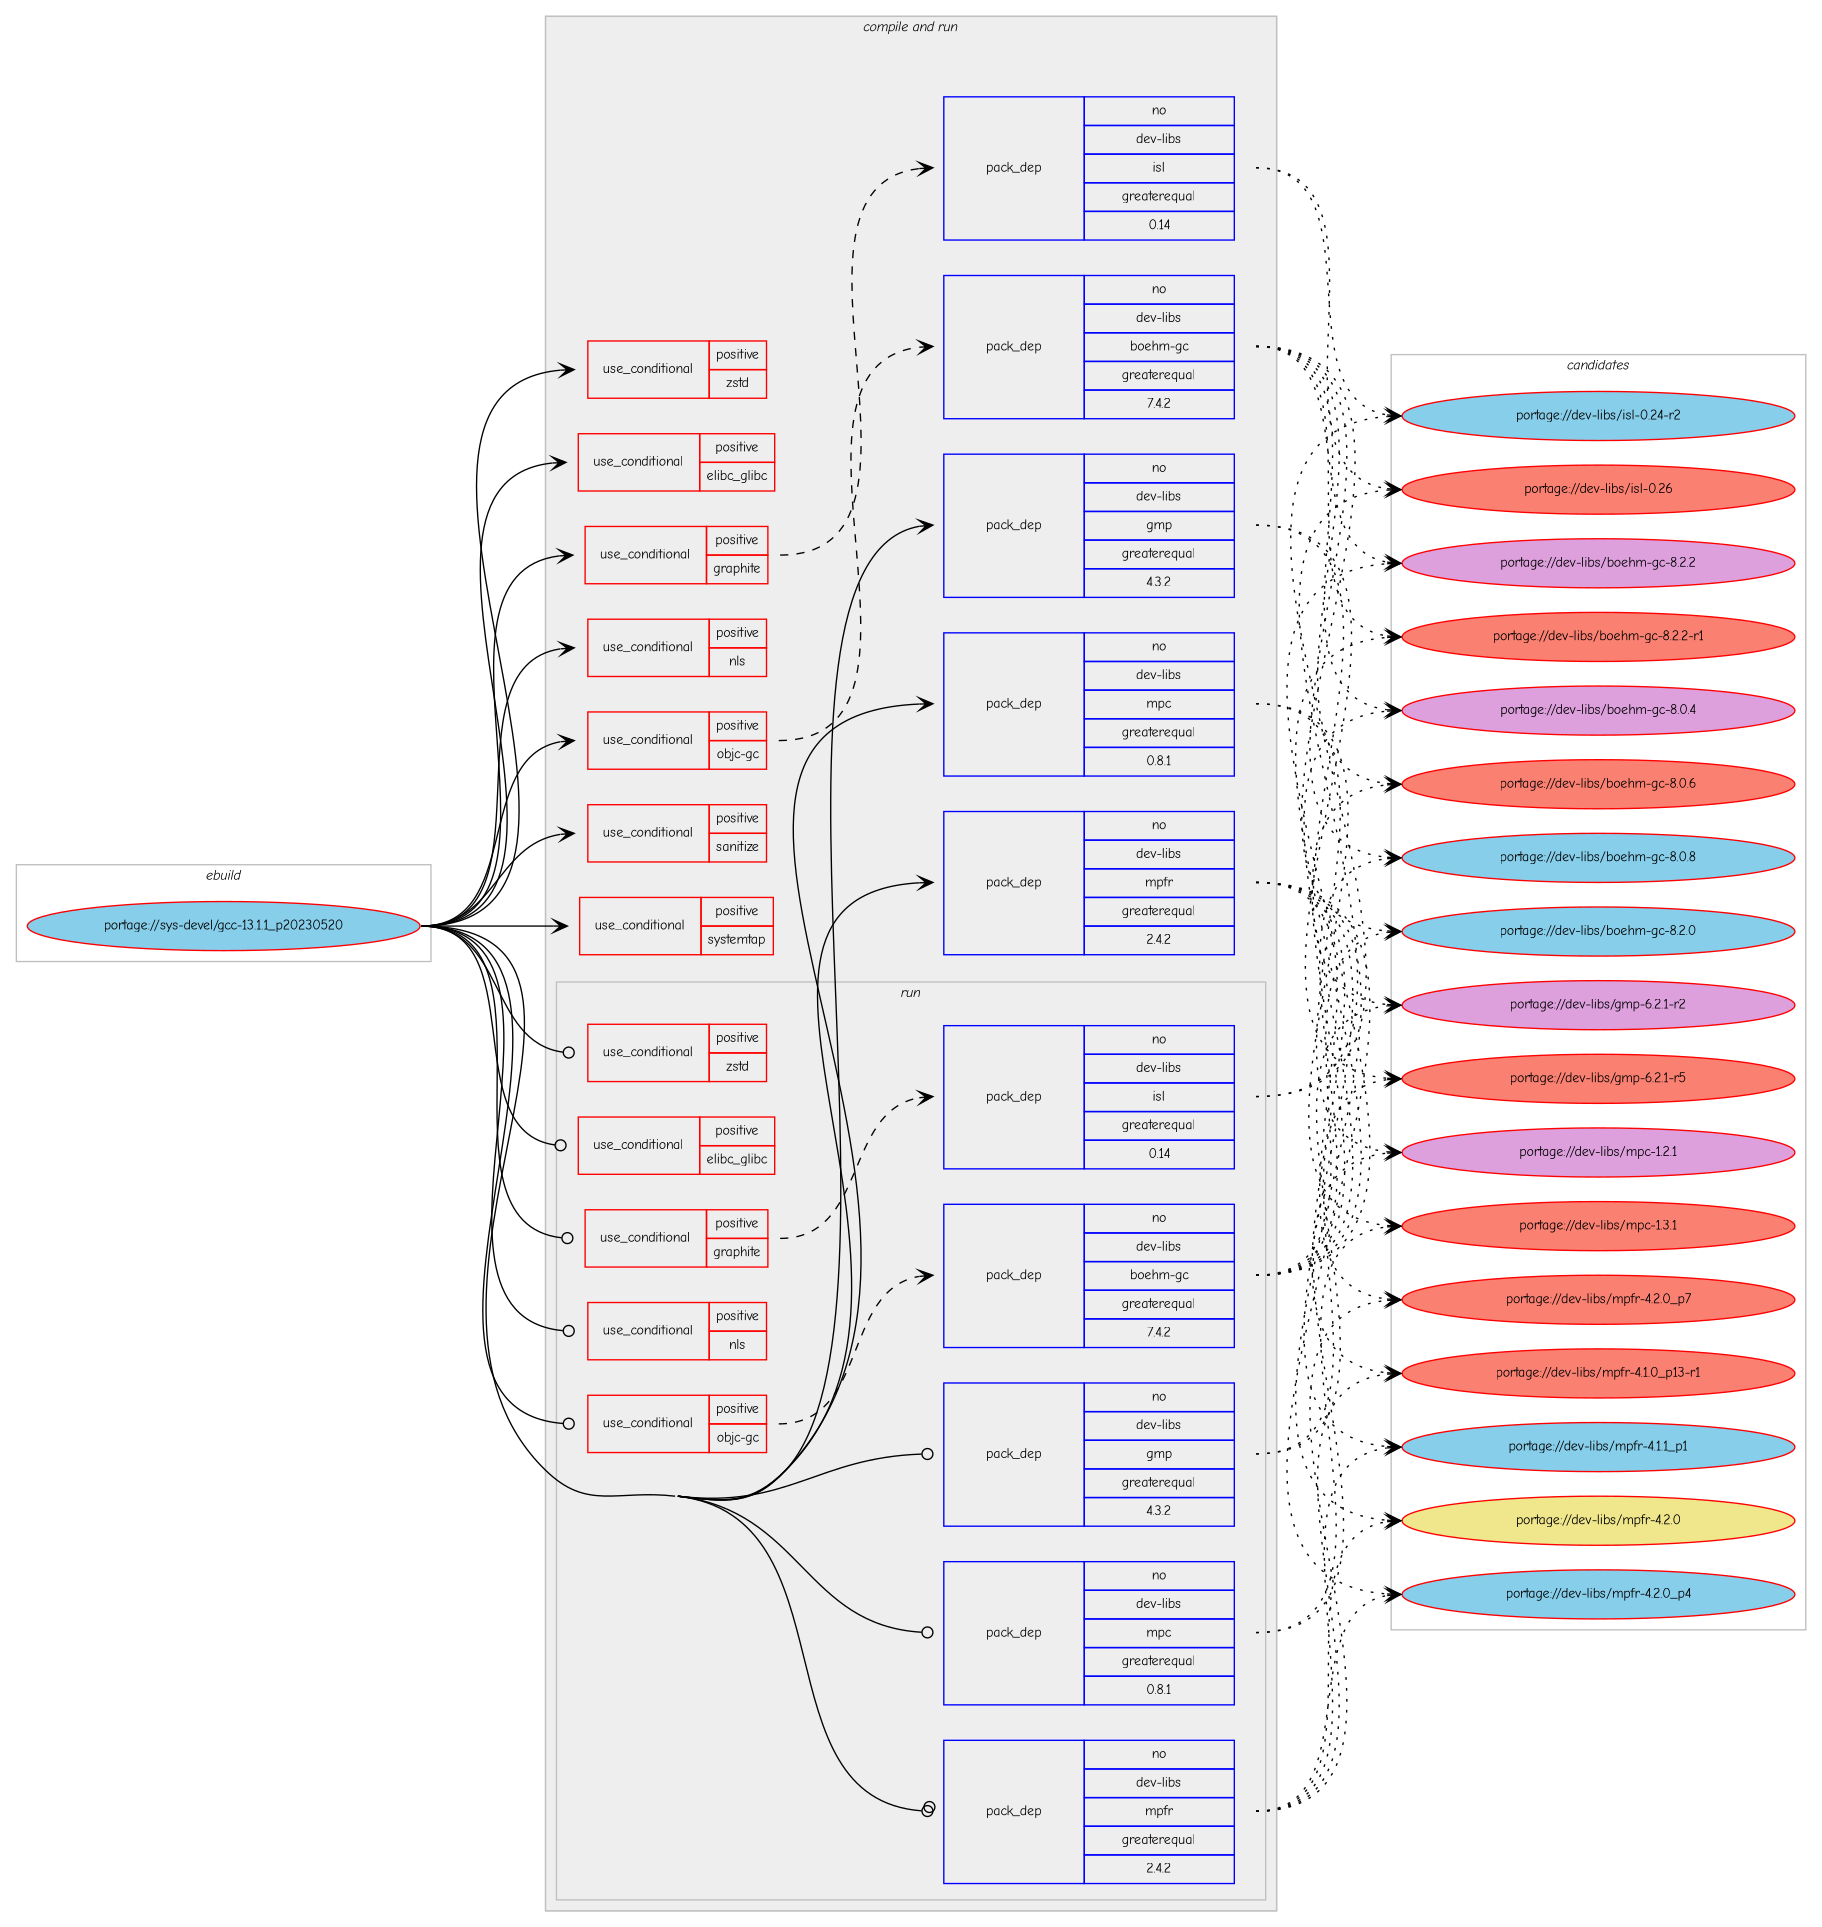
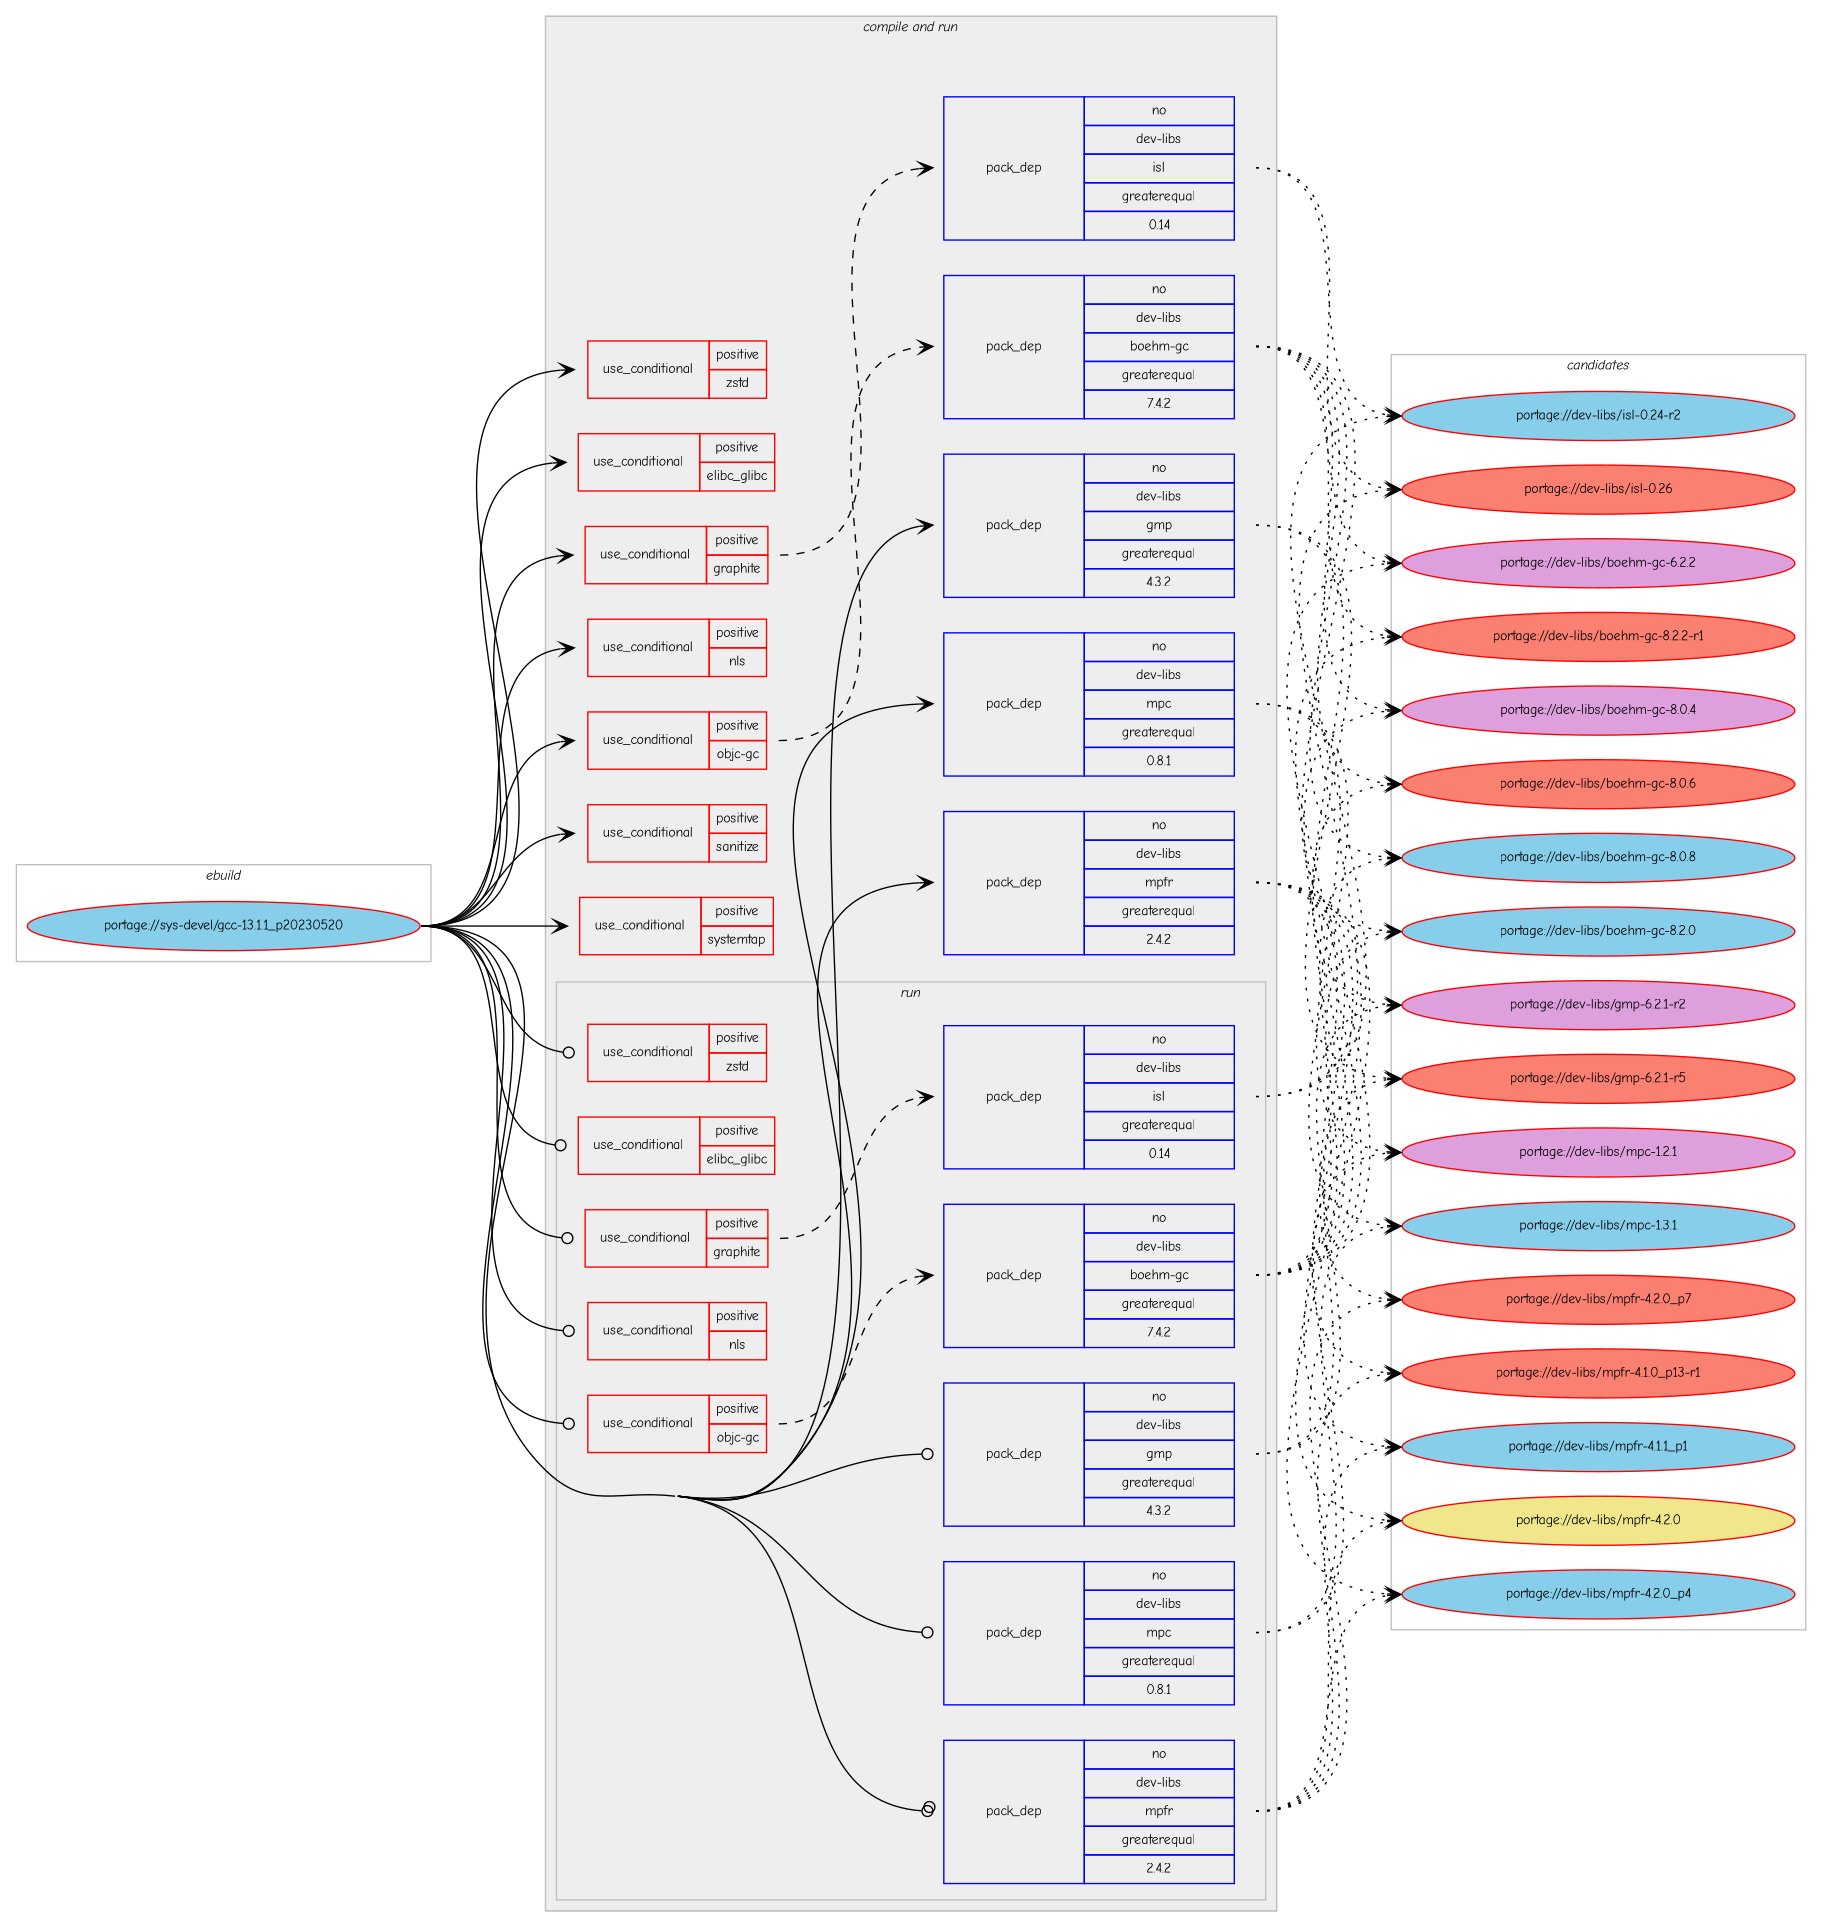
(1598, 563) -> (1598, 563)
(1598, 1226) -> (1598, 1226)
